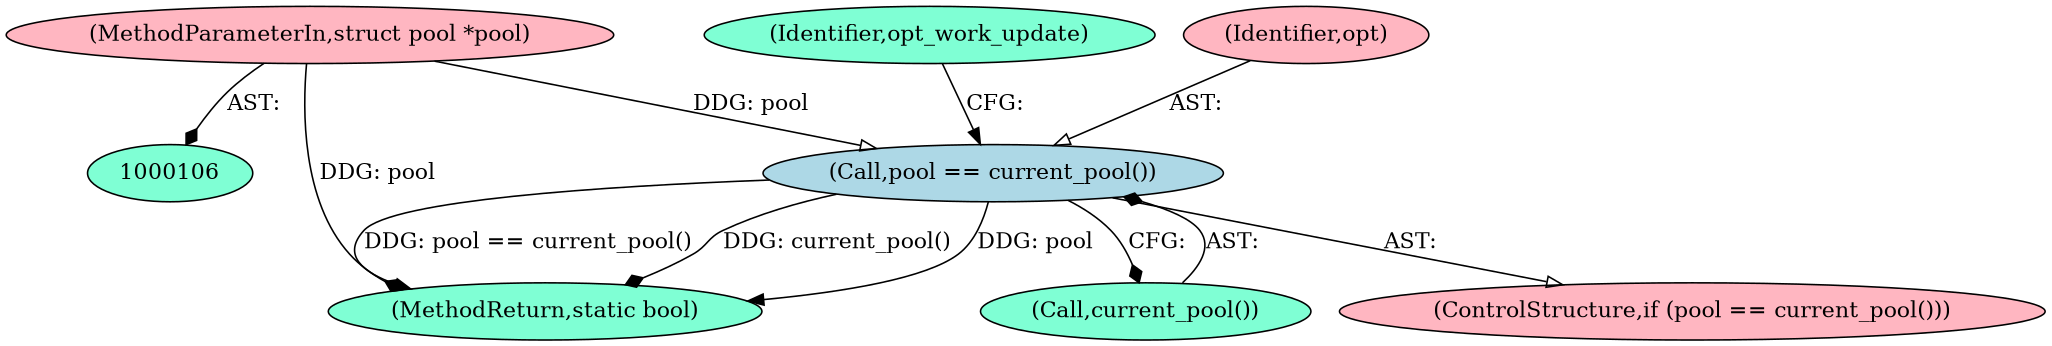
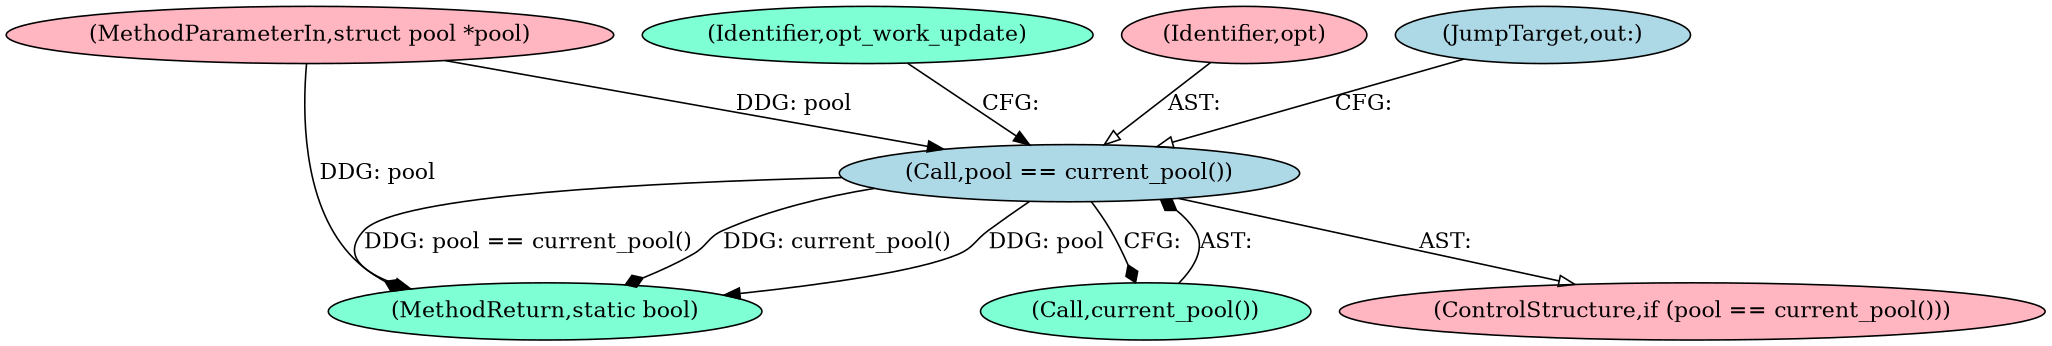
none -> (1543, 35)
(647, 103) -> (687, 104)
(170, 173) -> none
